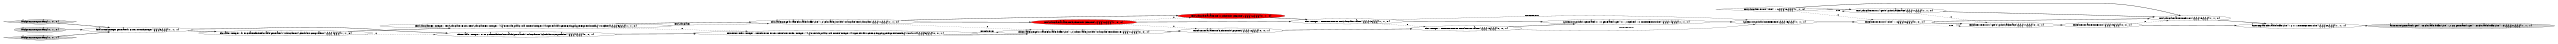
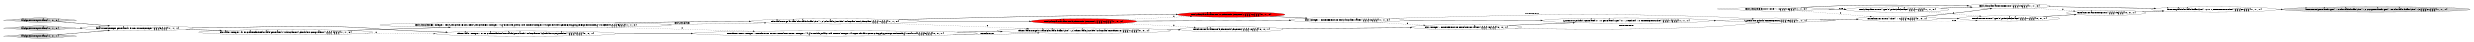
(1774, 22) -> (1776, 21)
(2150, 22) -> (2054, 10)
(40, 30) -> (40, 28)
